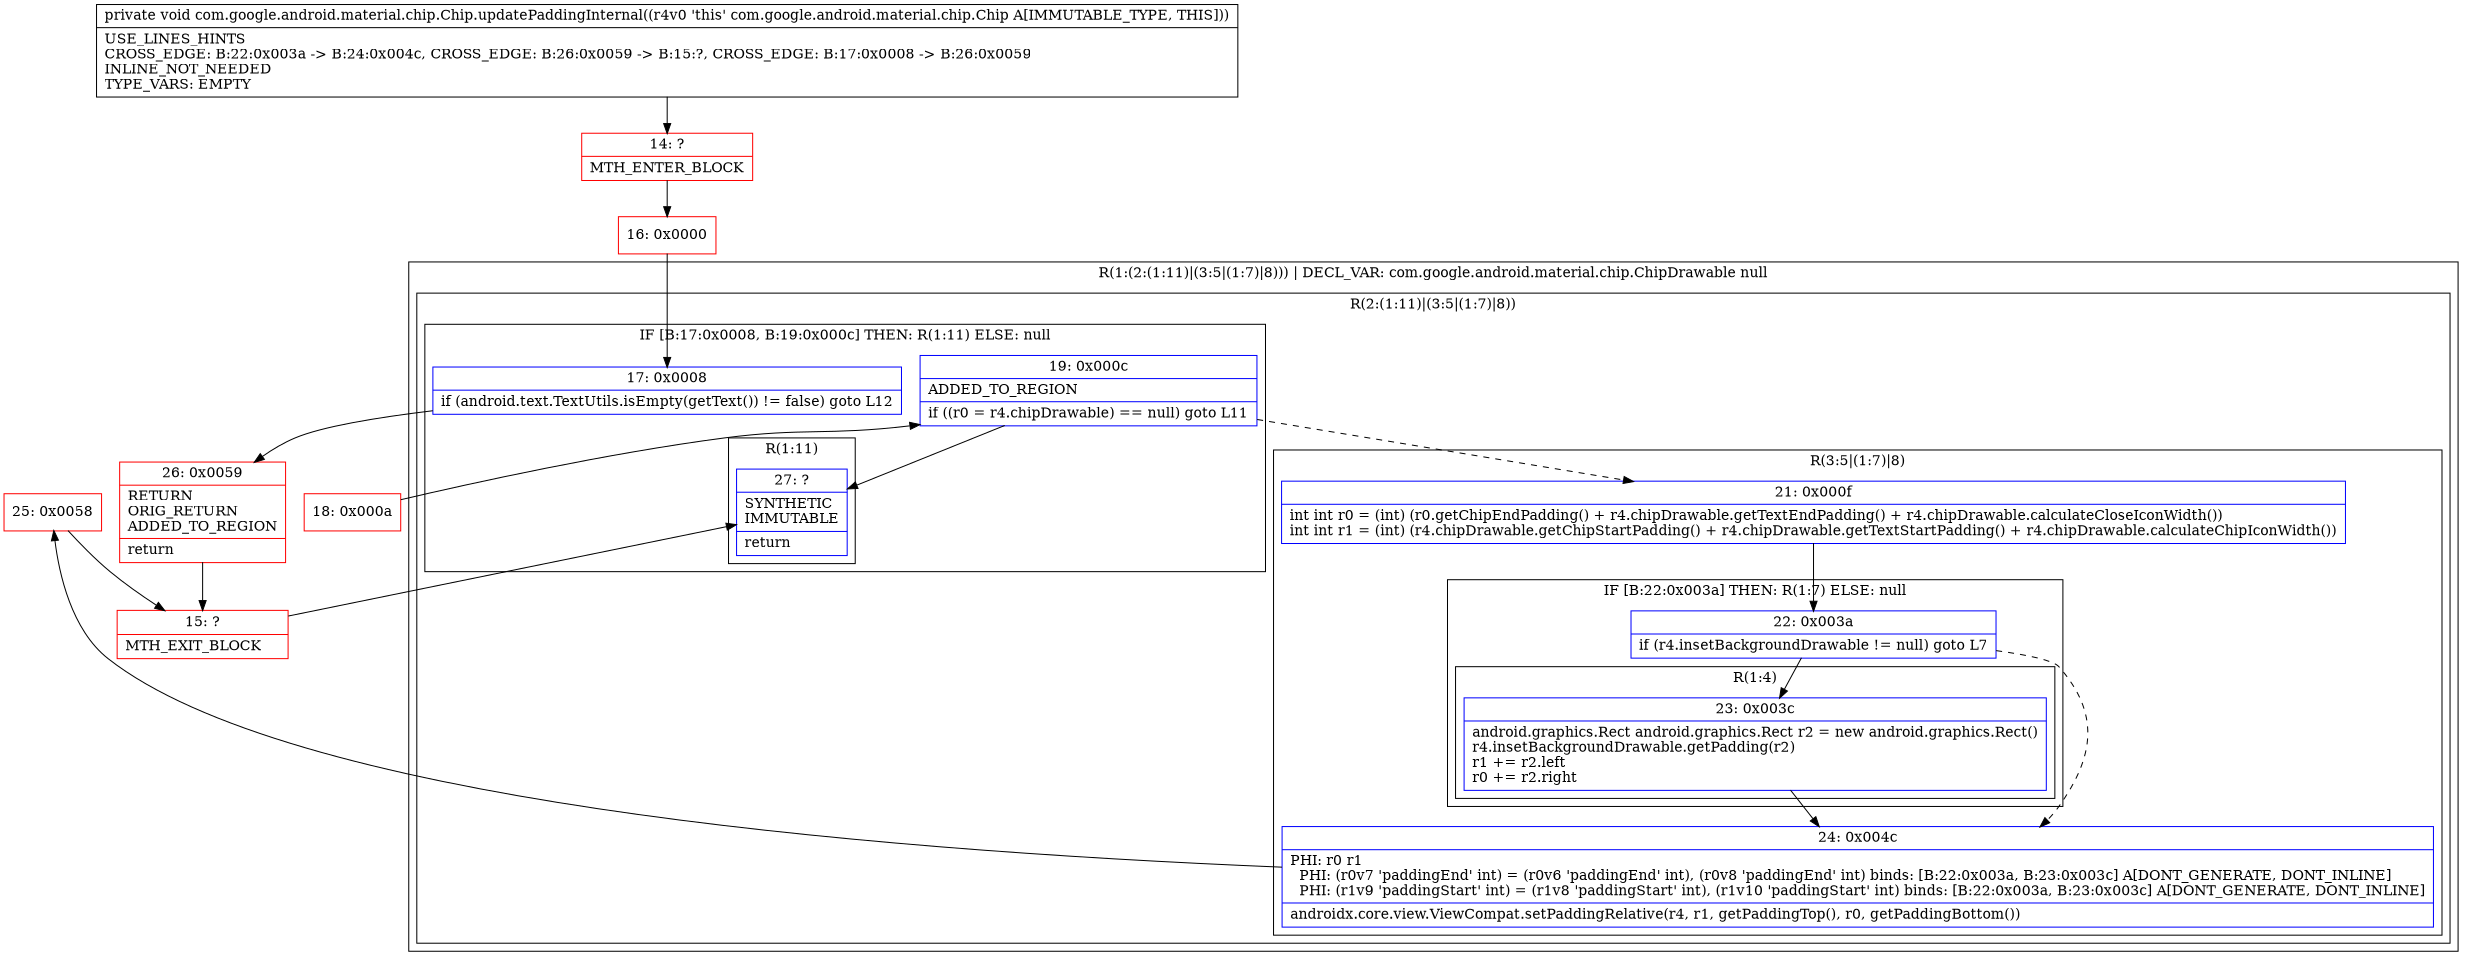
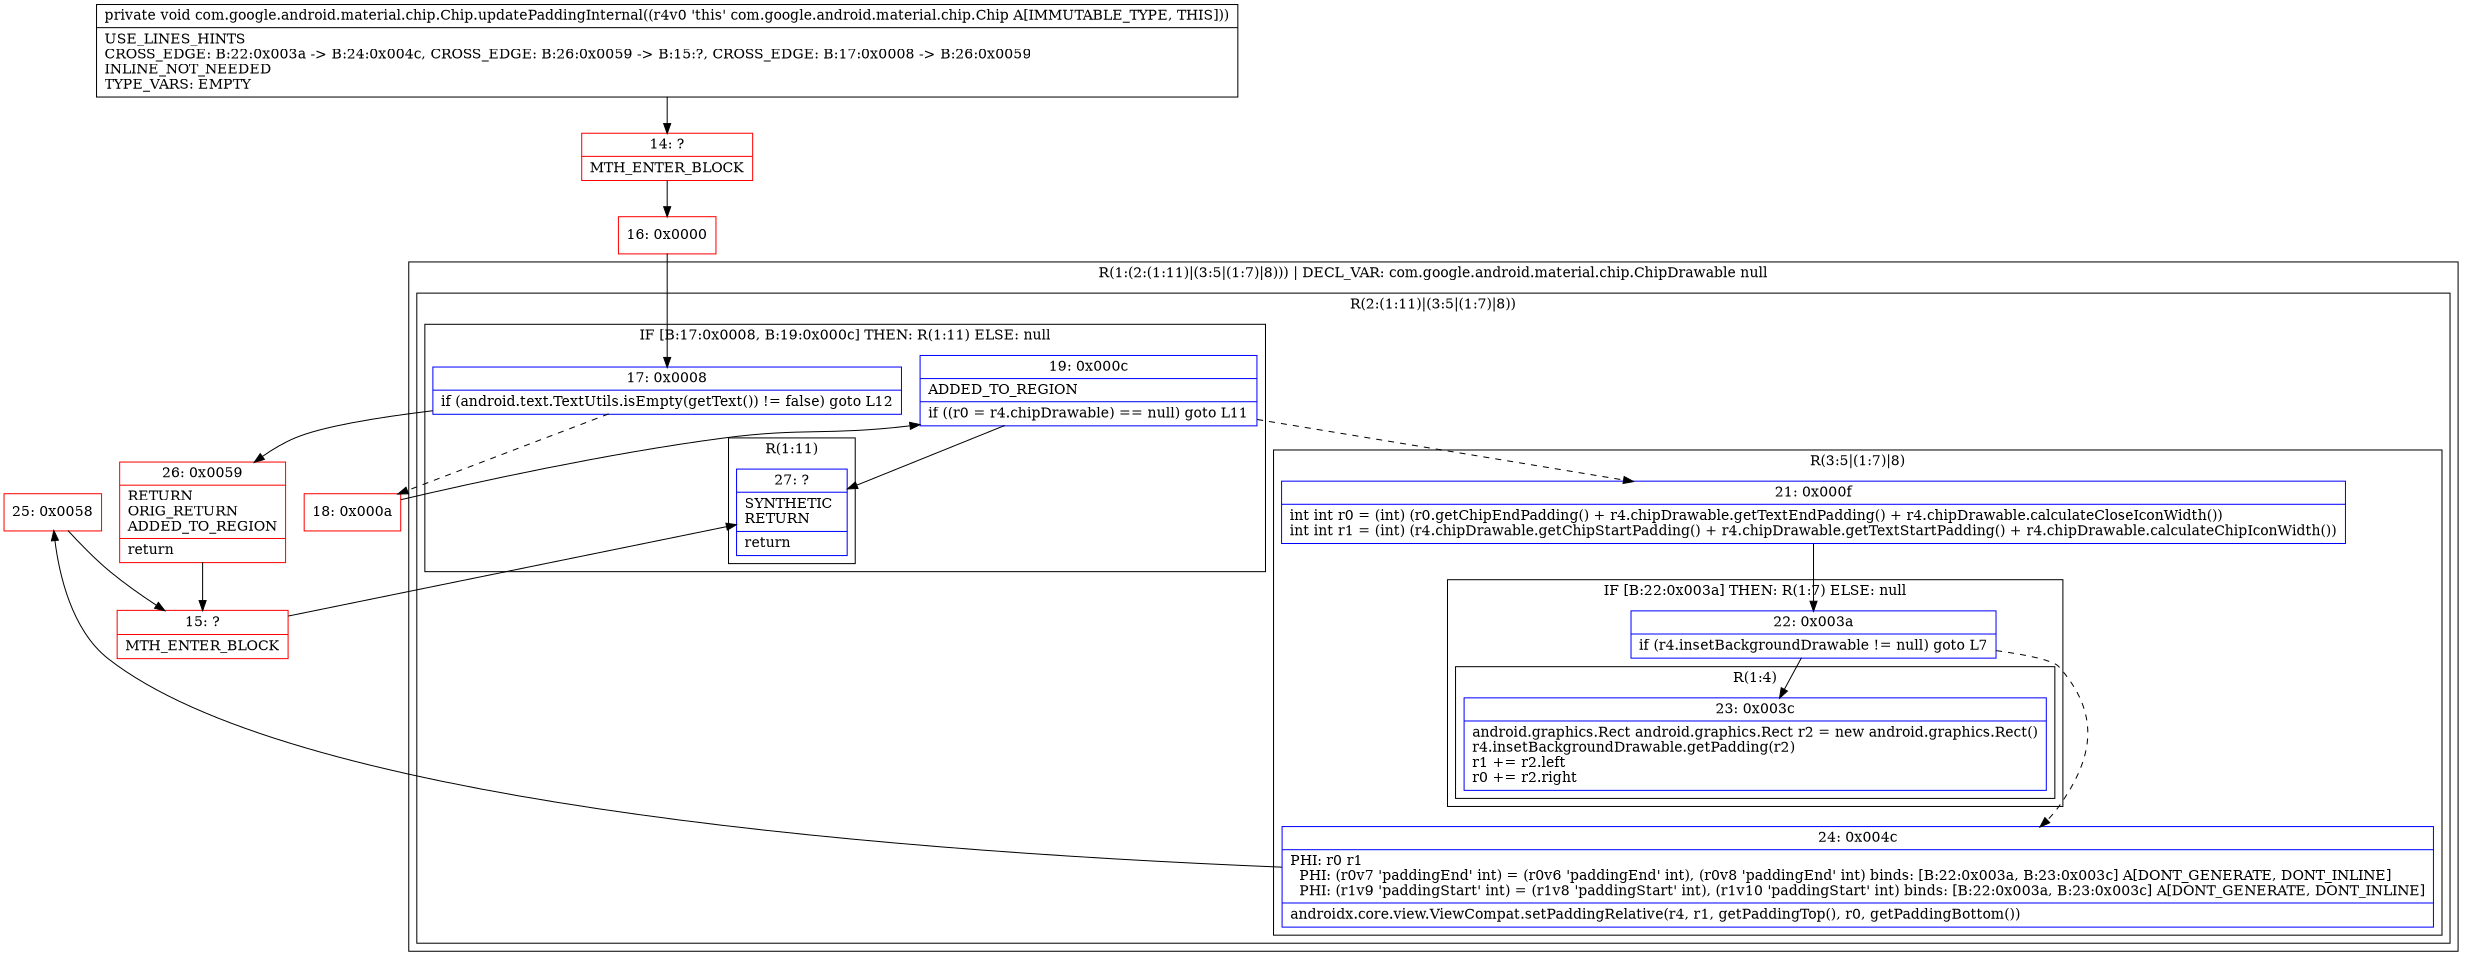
none -> (508, 452)
(792, 519) -> (777, 519)
(194, 646) -> (203, 646)
(1802, 804) -> none
